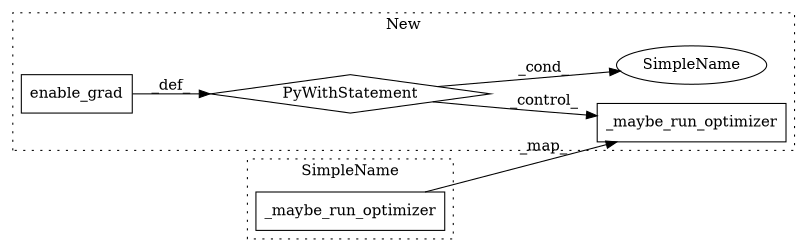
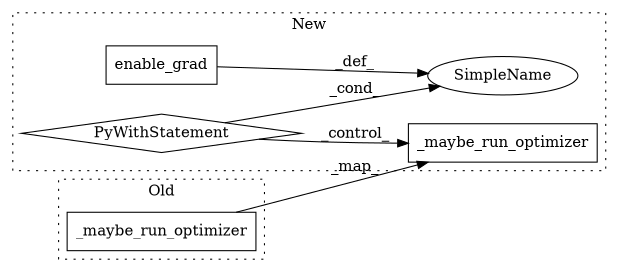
(166, 94) -> (317, 70)
(350, 171) -> (162, 191)
